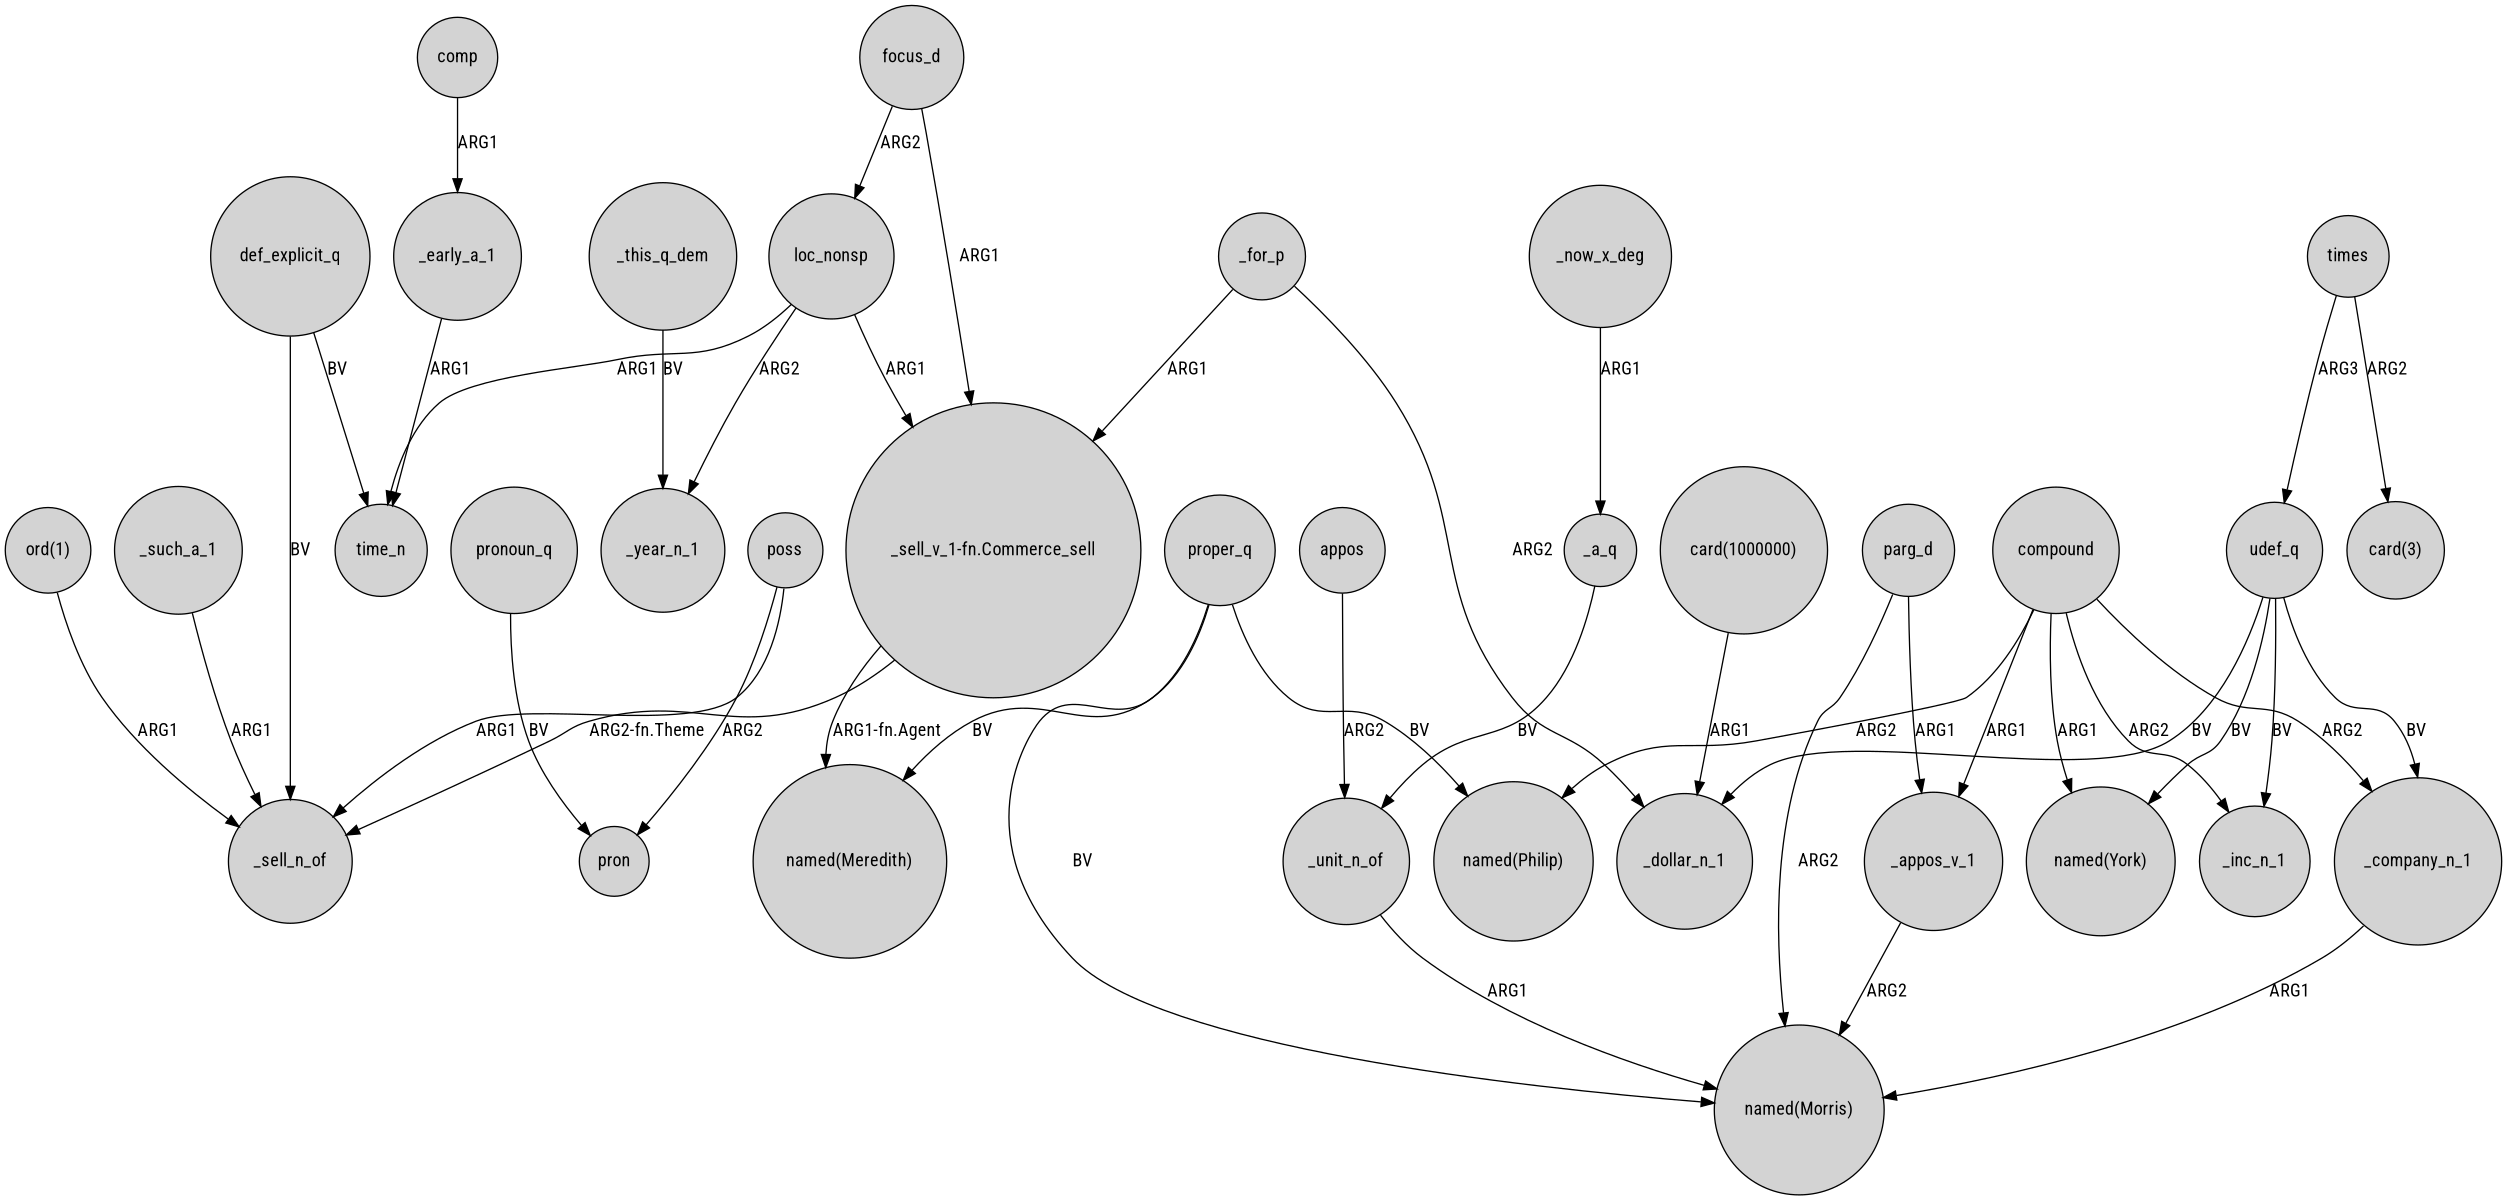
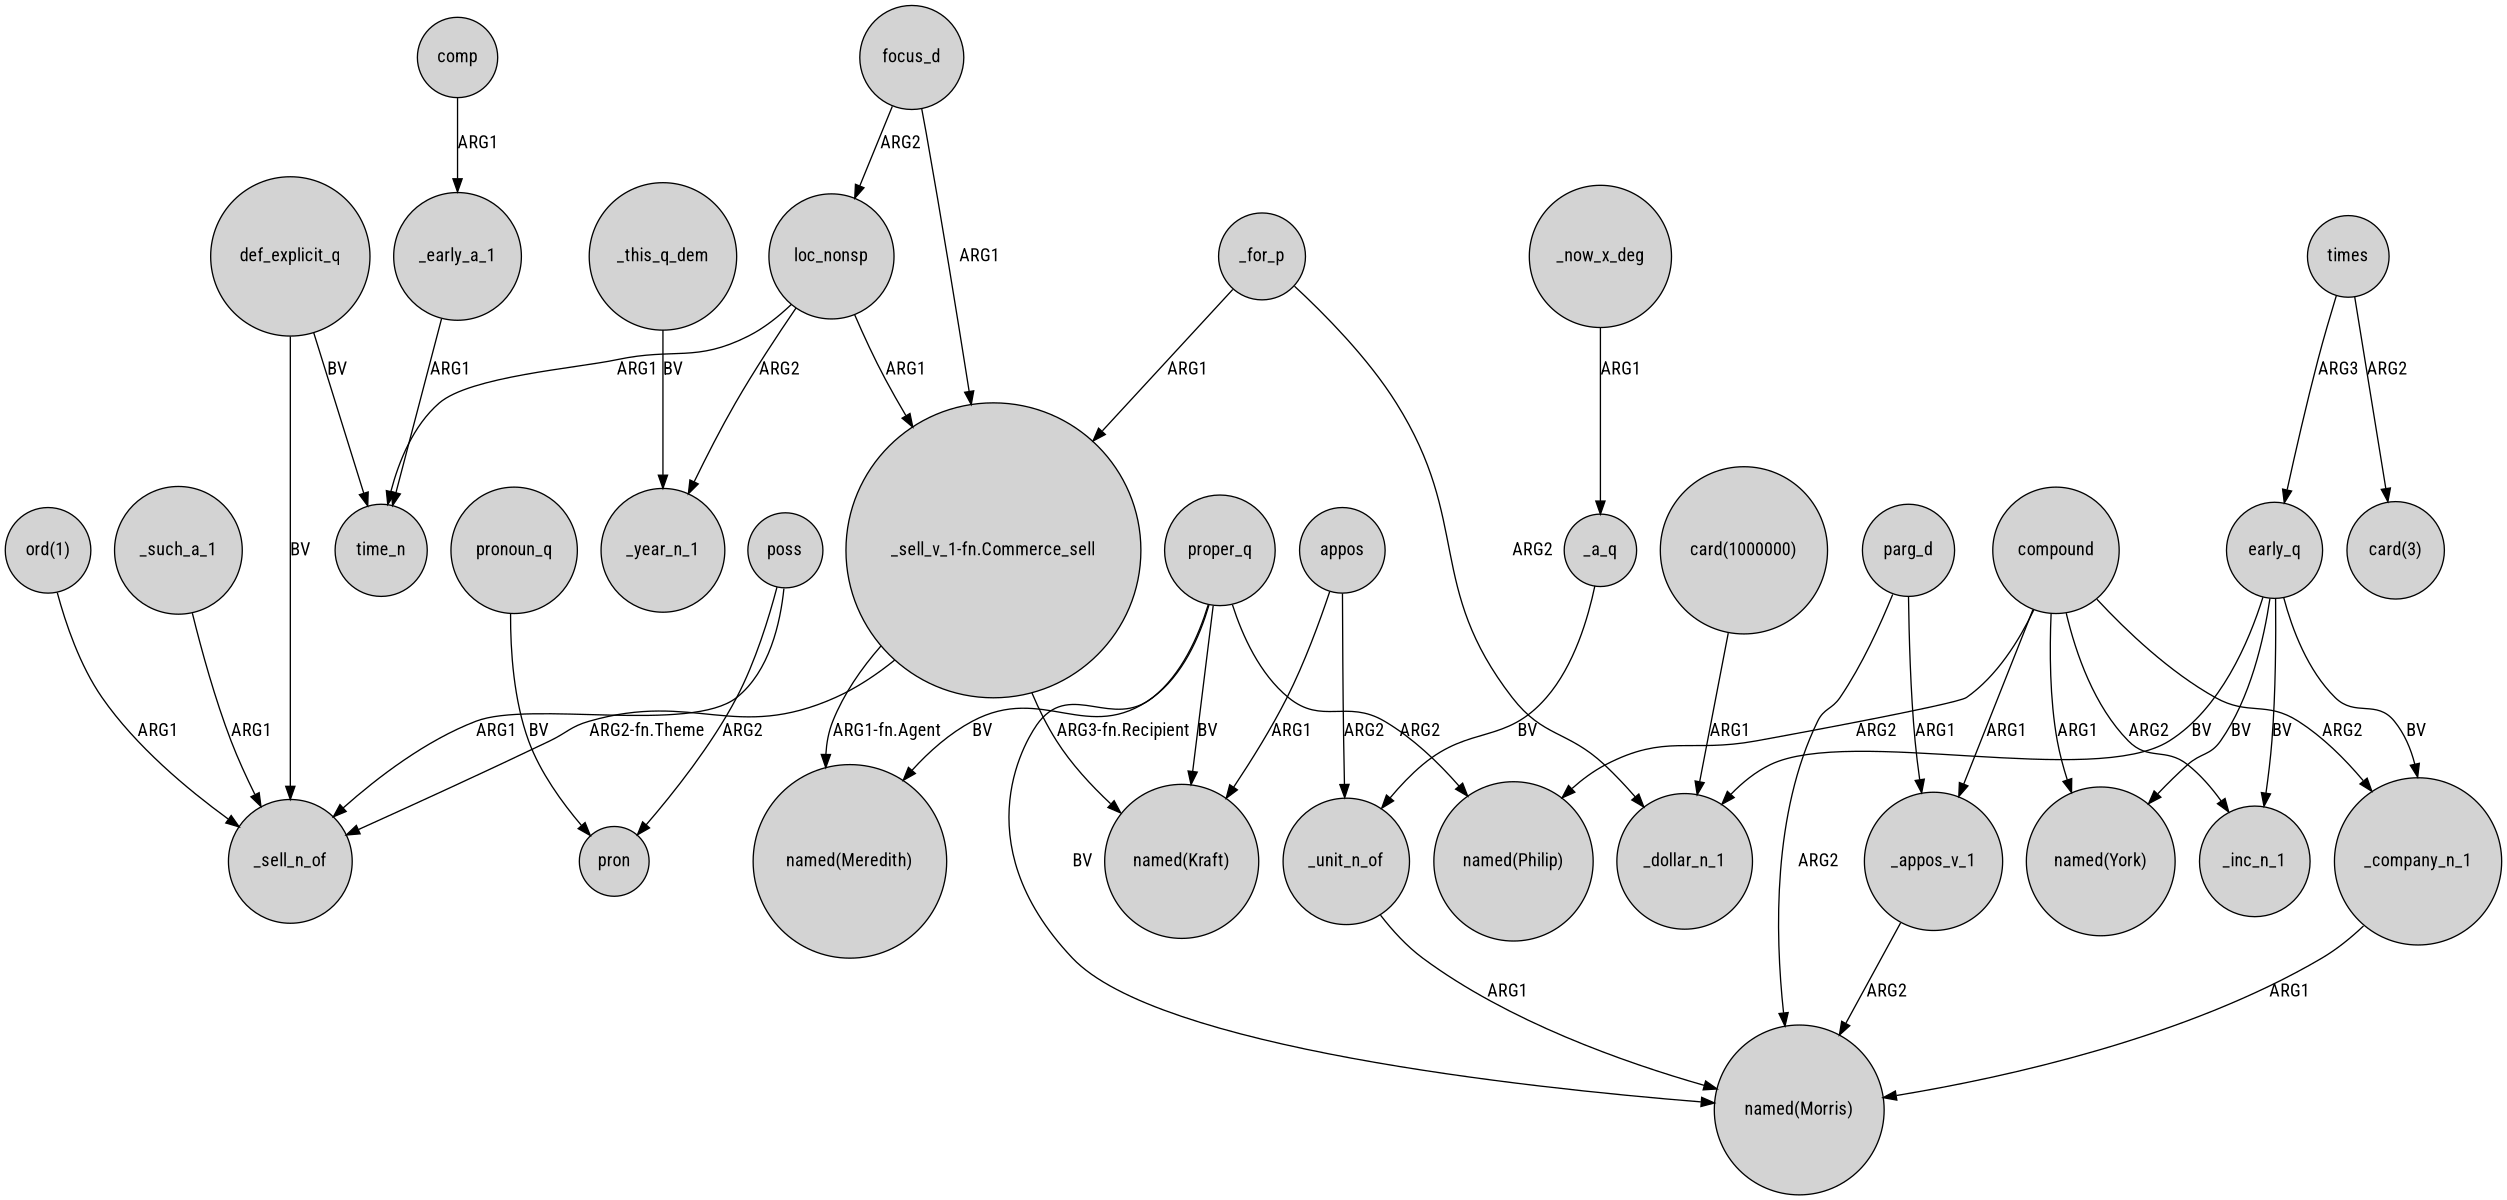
(2275, 550) -> (2275, 550)
(1420, 731) -> (1420, 731)
none -> (1182, 861)
